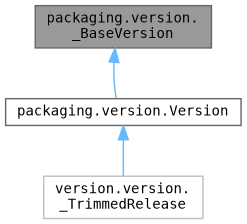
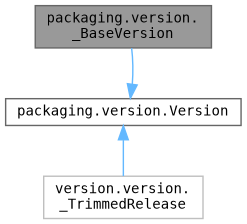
(114, 80) -> (133, 66)
